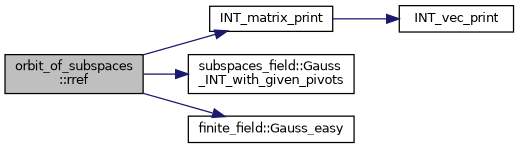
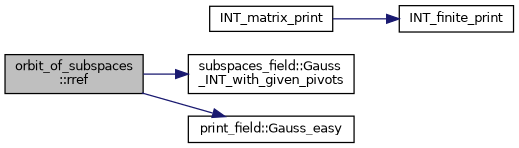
(456, 19) -> (456, 19)
(179, 45) -> none
(271, 129) -> (271, 129)
